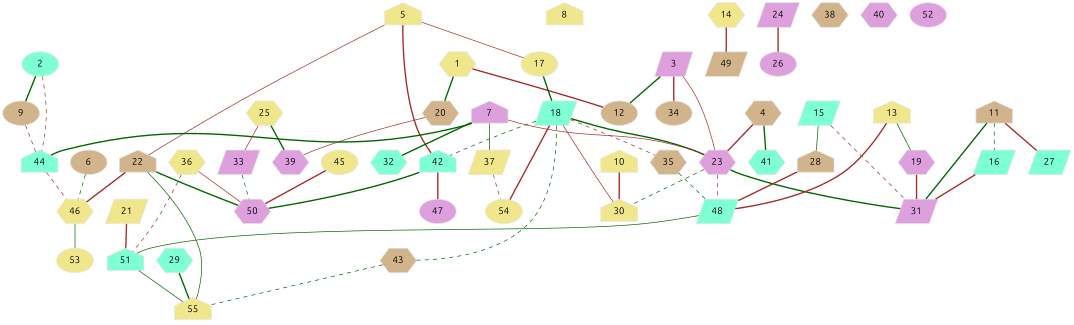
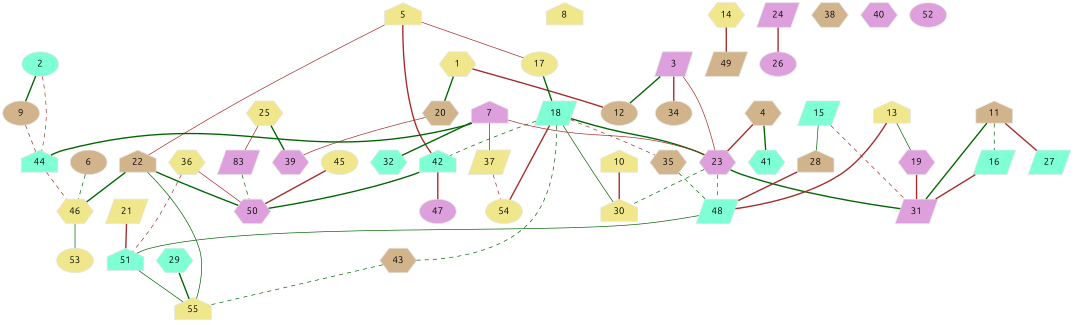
(239, 162) -> (239, 162)
(588, 164) -> (588, 164)
(106, 187) -> (106, 187)
